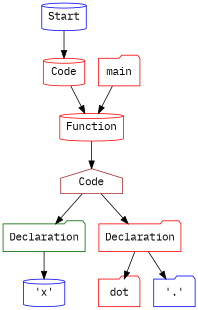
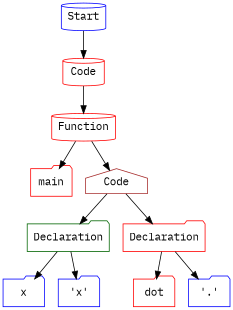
(107, 96) -> (69, 152)
none -> (24, 293)
(44, 293) -> (79, 293)
